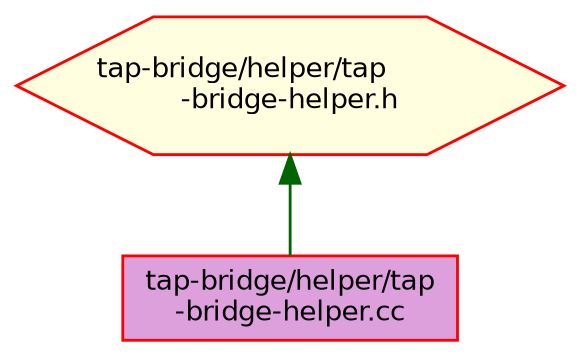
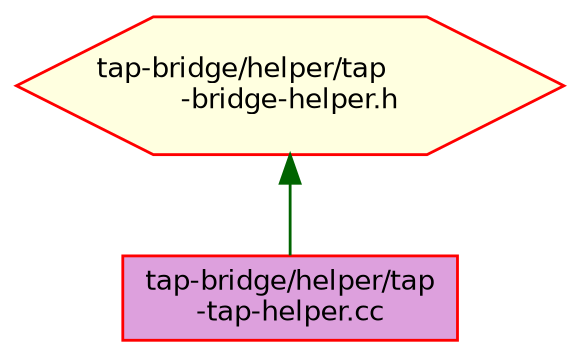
(290, 298) -> (290, 298)
